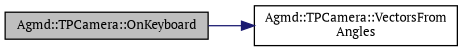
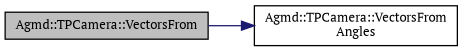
(107, 26) -> (107, 26)
